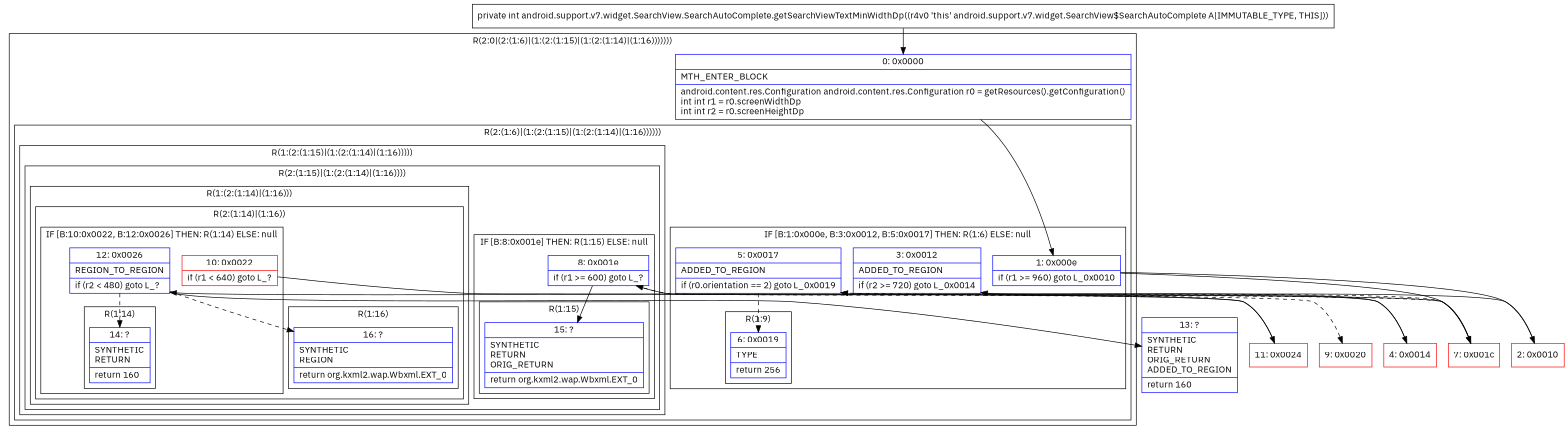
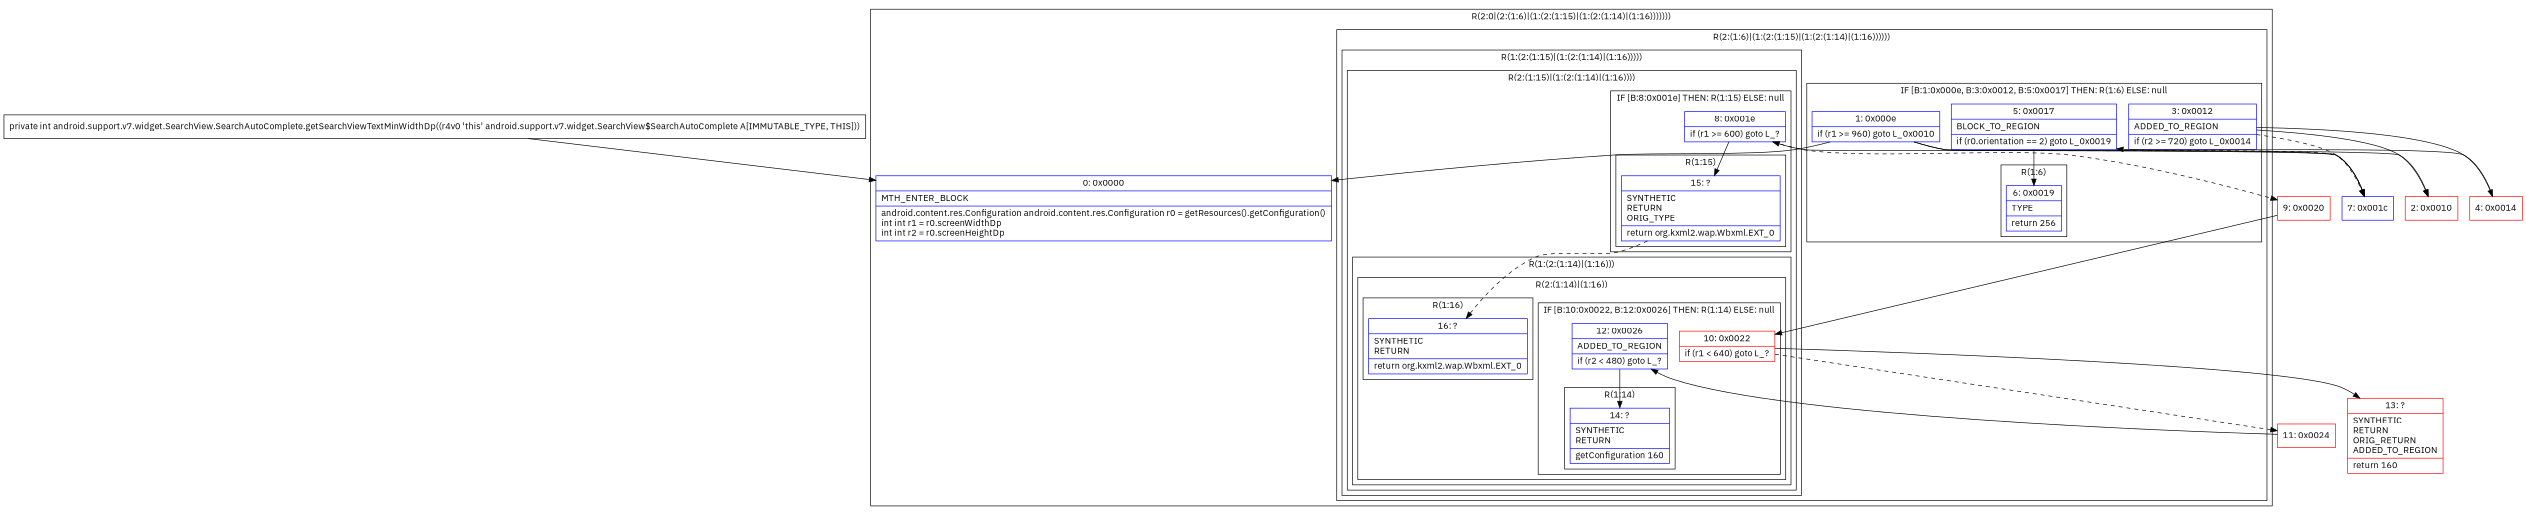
(1025, 179) -> (1584, 157)
(120, 270) -> (1620, 346)
(724, 270) -> (1998, 126)
none -> (2029, 274)
(783, 294) -> (2023, 392)
(1273, 294) -> (2351, 140)
(1171, 296) -> (2249, 151)
(678, 300) -> (2066, 360)
(758, 307) -> (2034, 161)
(120, 311) -> (1620, 383)
(228, 311) -> (1525, 262)
(758, 319) -> (2034, 172)
(1190, 355) -> (2395, 436)
(1474, 355) -> (2368, 208)
(316, 360) -> (1392, 351)
(522, 365) -> (1651, 218)
(117, 375) -> (1620, 456)
